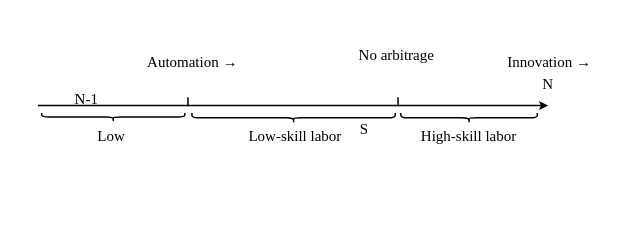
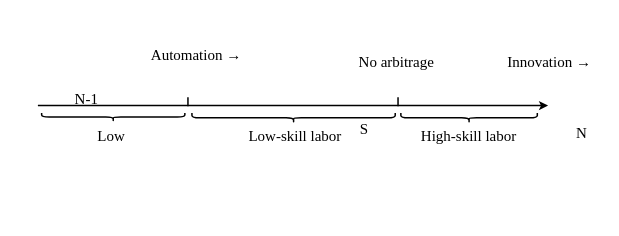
(398, 53) -> (398, 61)
(193, 61) -> (196, 53)
(548, 83) -> (582, 132)
